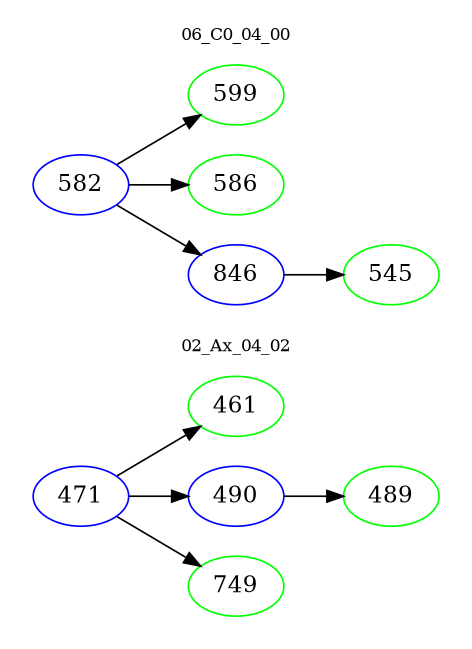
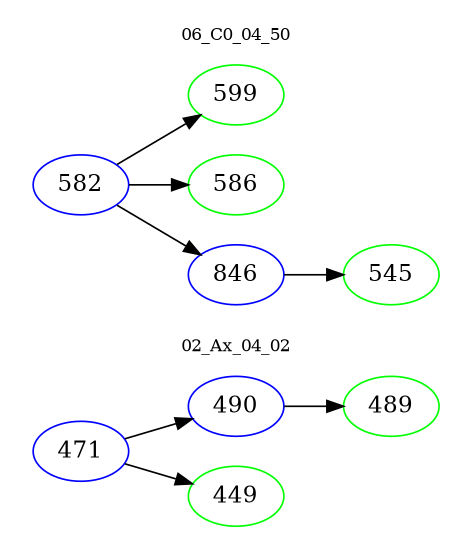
(236, 36) -> (236, 36)
(236, 406) -> none
(236, 586) -> (236, 496)
